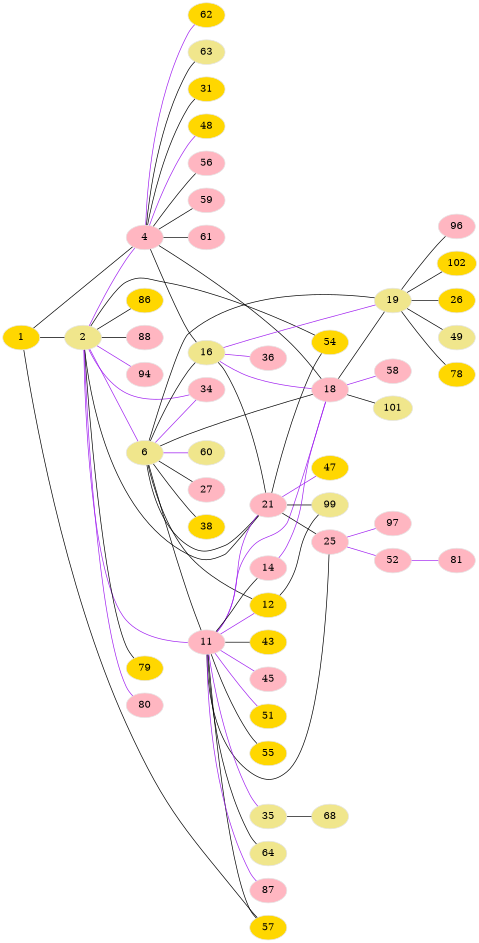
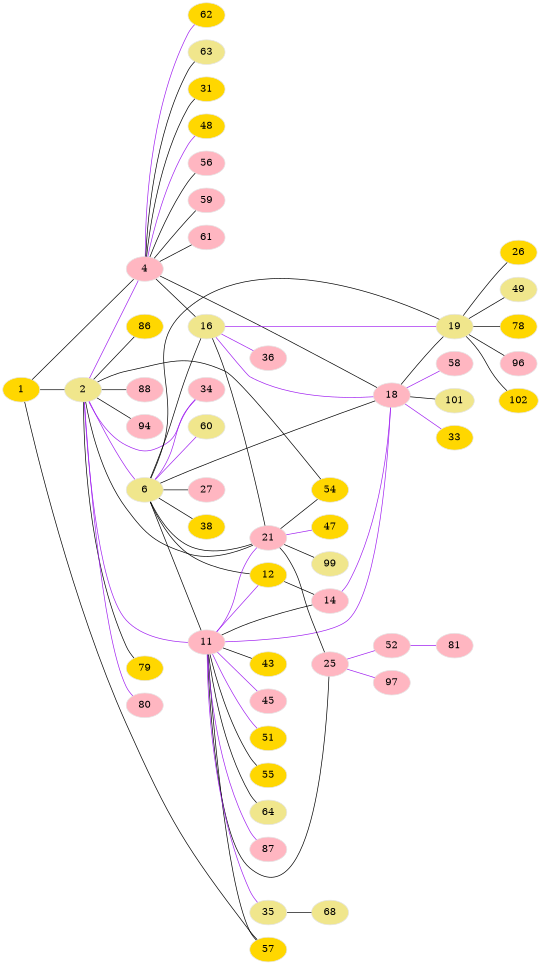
(114, 356) -> (114, 408)
none -> (455, 438)
(299, 555) -> (296, 587)
